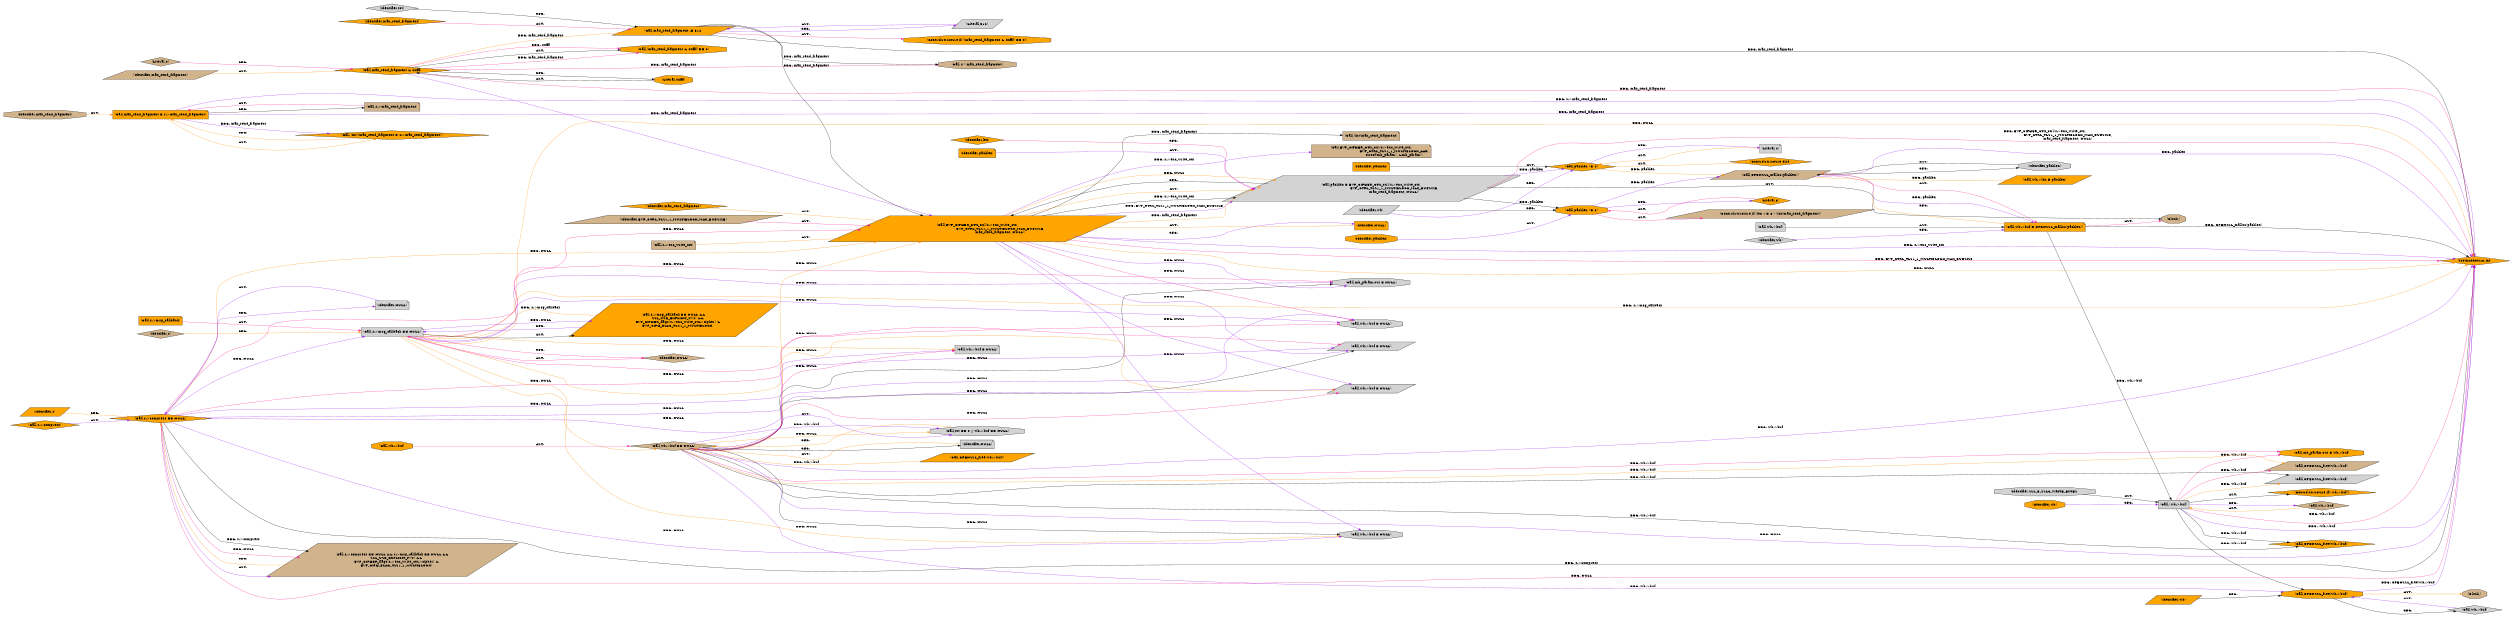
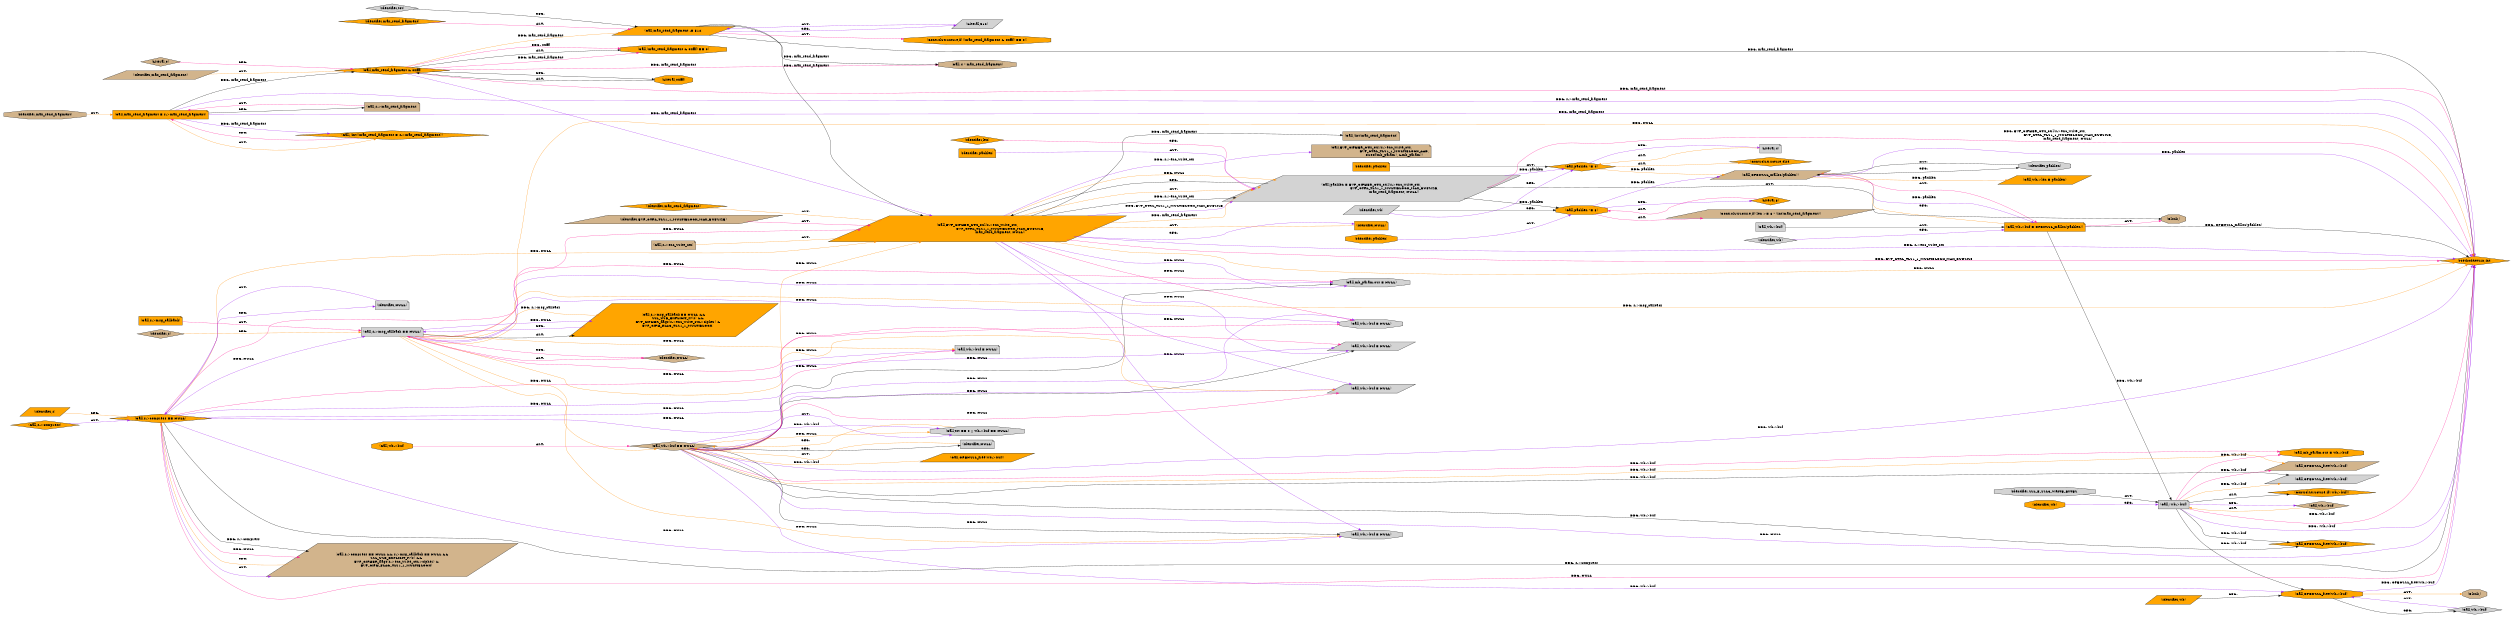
none -> (259, 82)
(265, 139) -> (265, 139)
